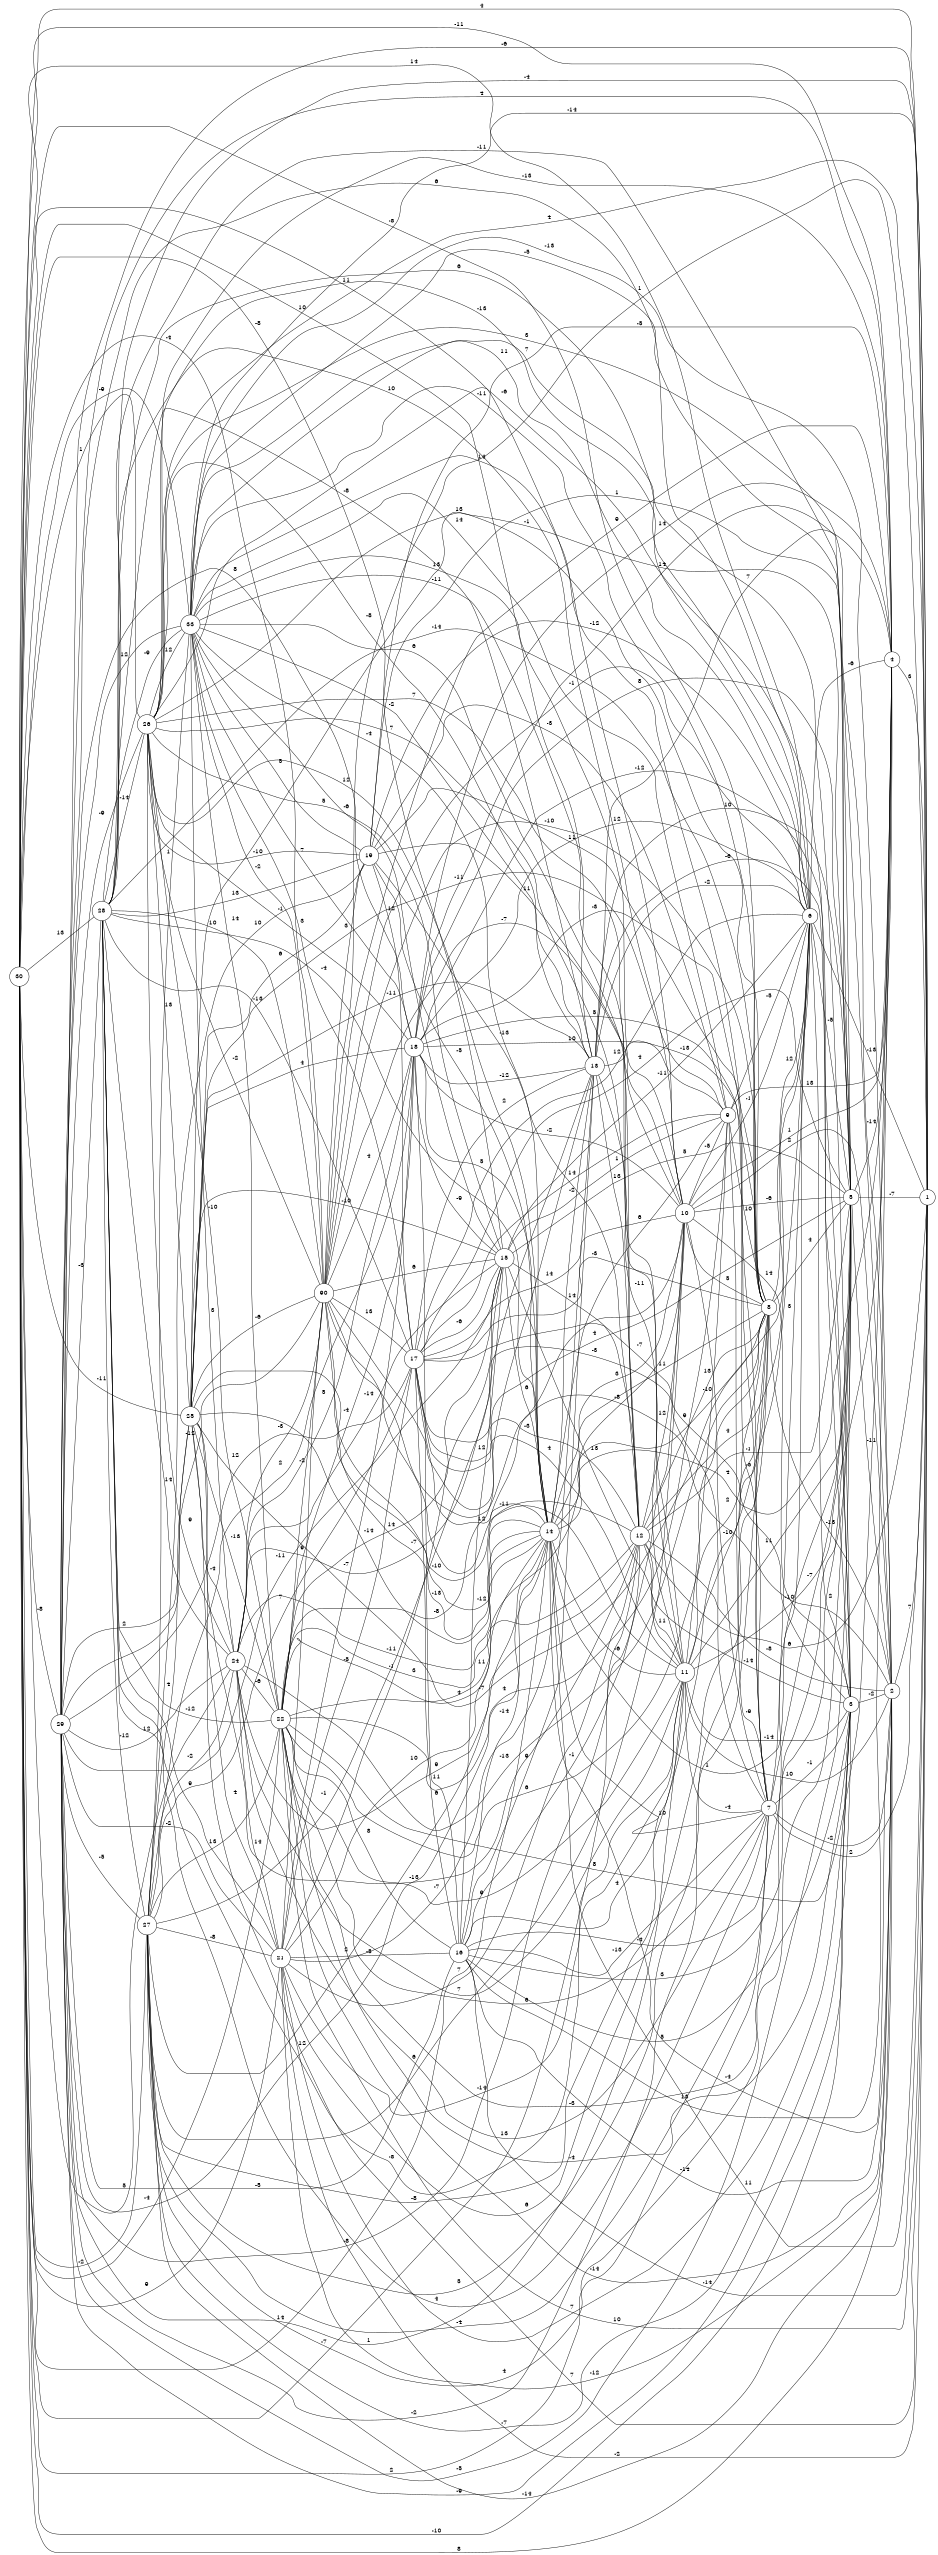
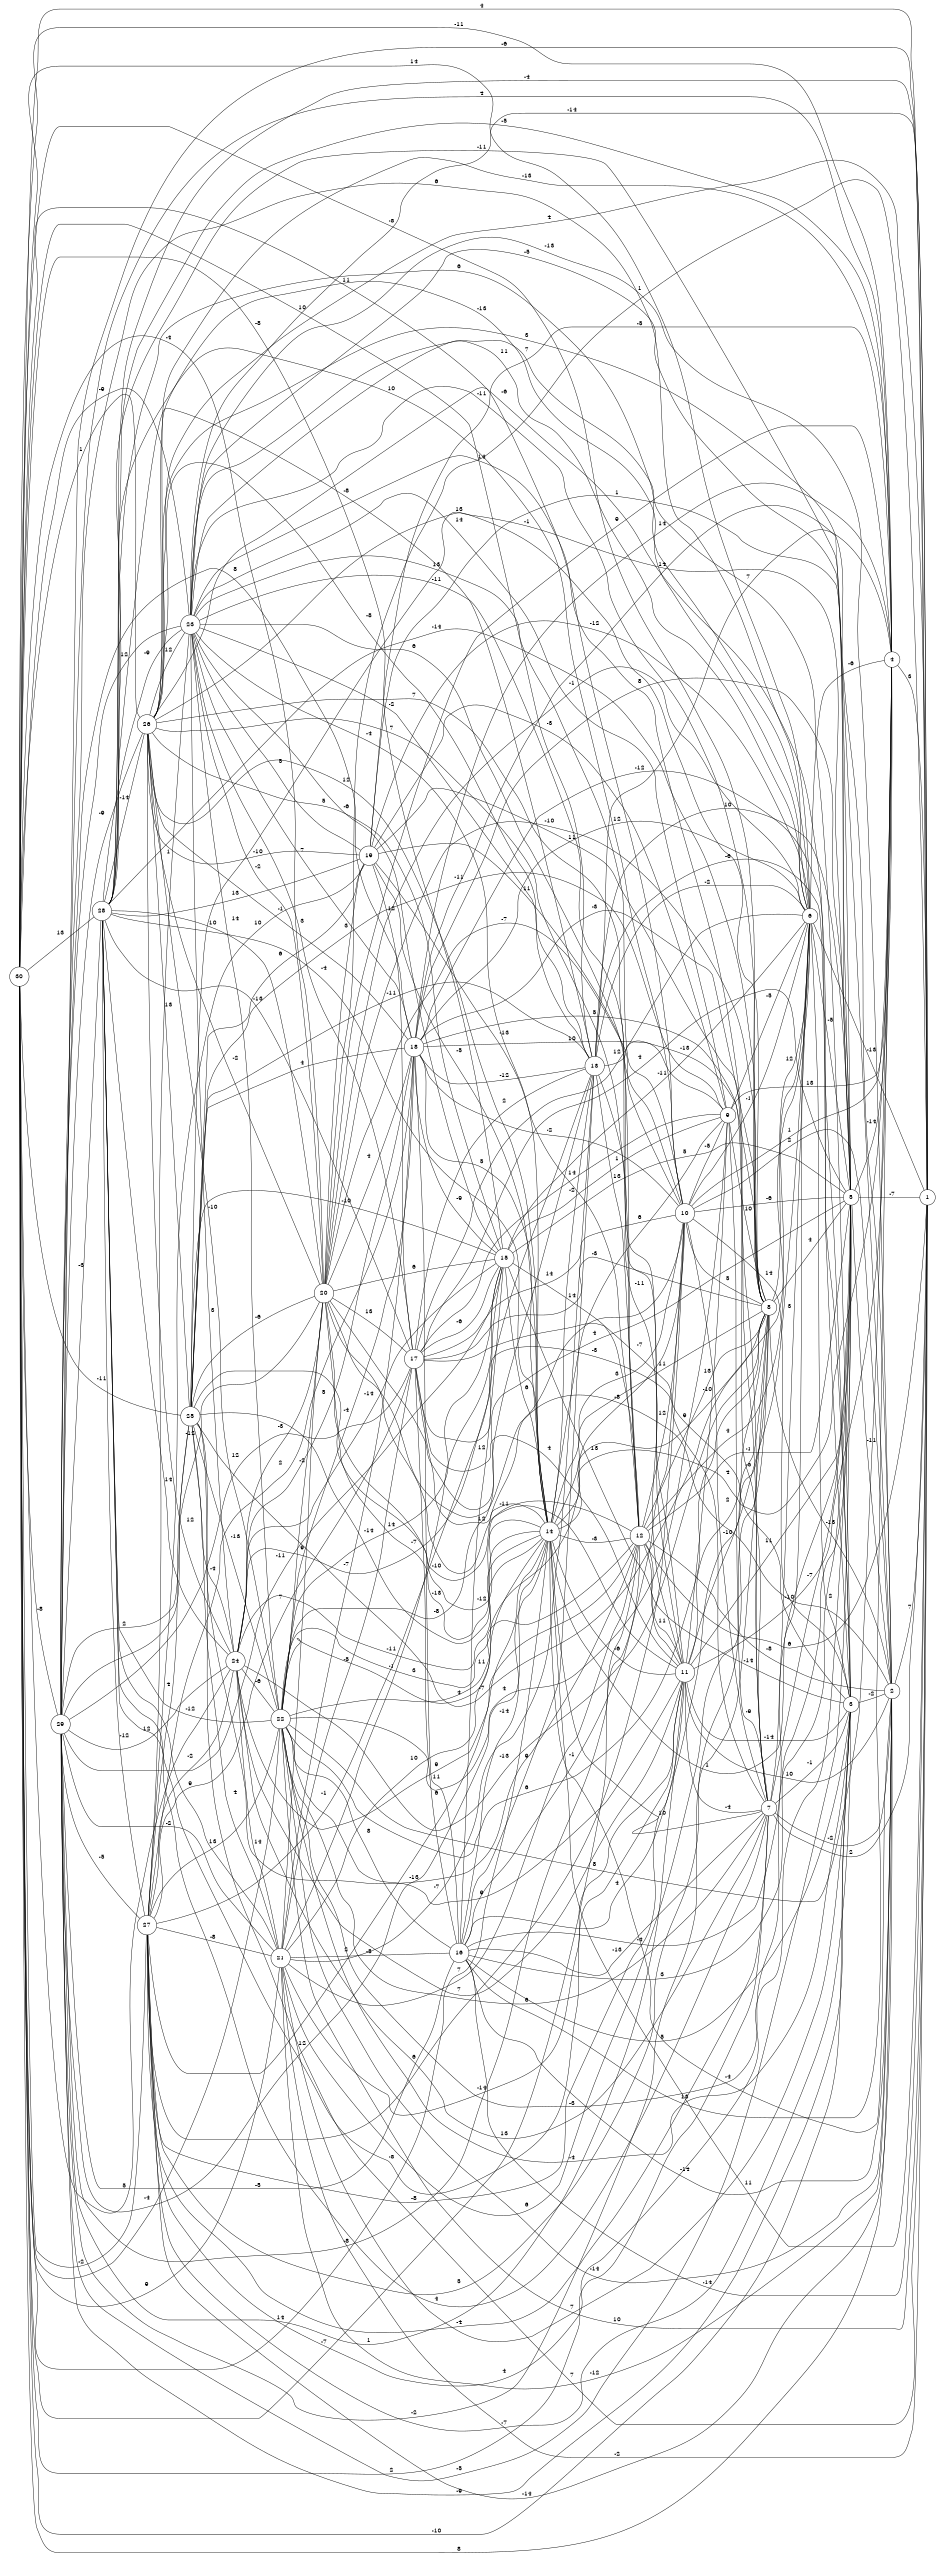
none -> (379, 133)
(190, 625) -> (190, 625)
(324, 1293) -> (324, 1293)
(501, 1419) -> (594, 1543)
(190, 1520) -> (190, 1520)
